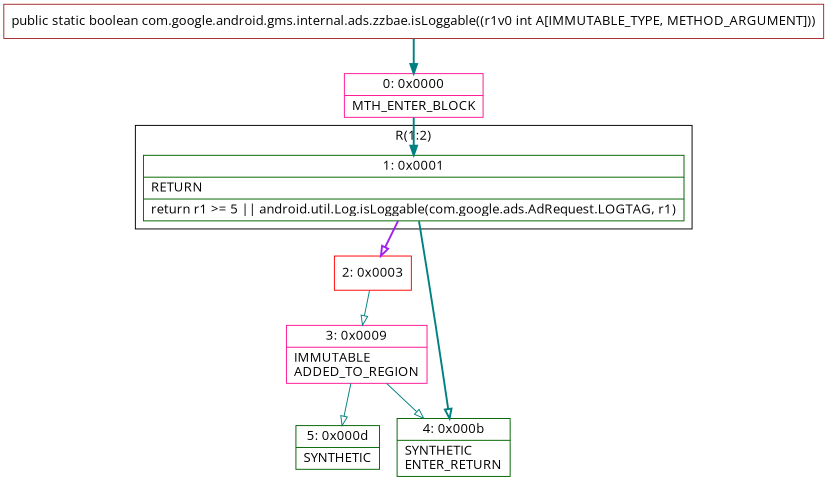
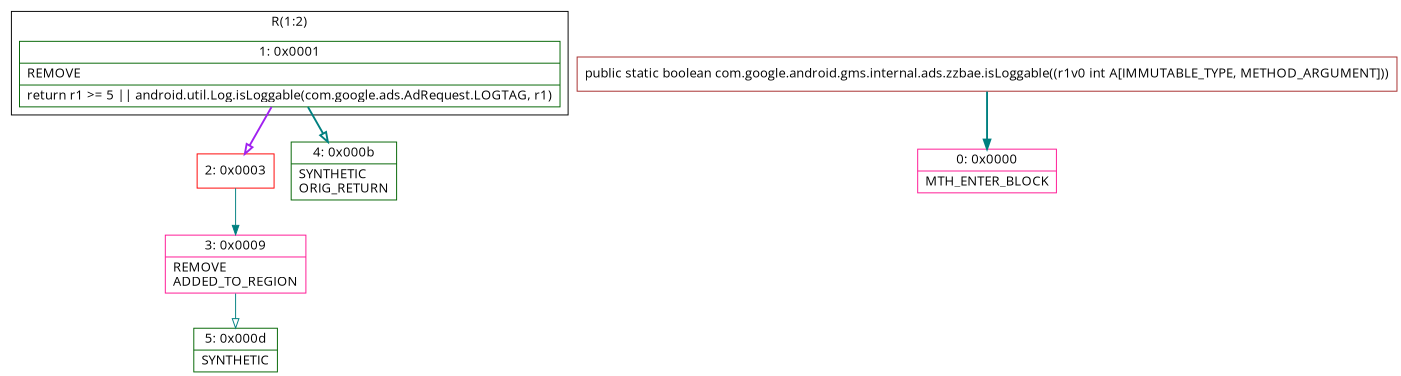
(414, 132) -> none
(177, 188) -> (54, 74)
(367, 303) -> (236, 207)
(332, 358) -> (200, 267)
(402, 398) -> none
(454, 465) -> (344, 189)
